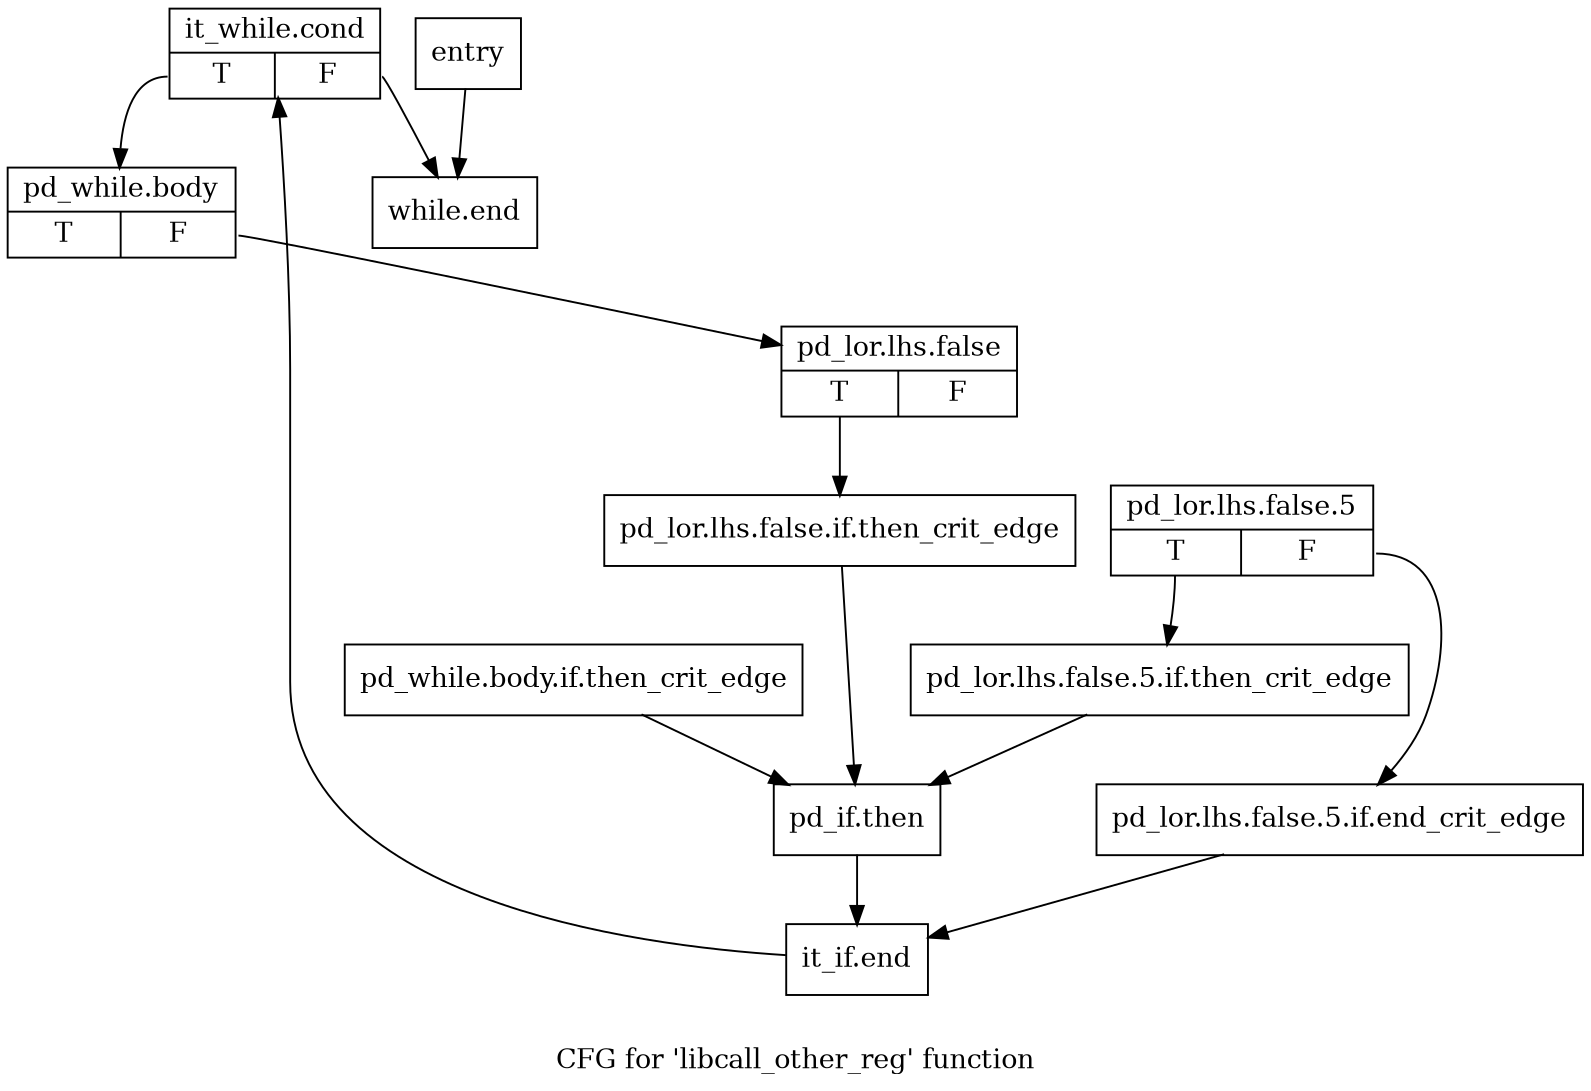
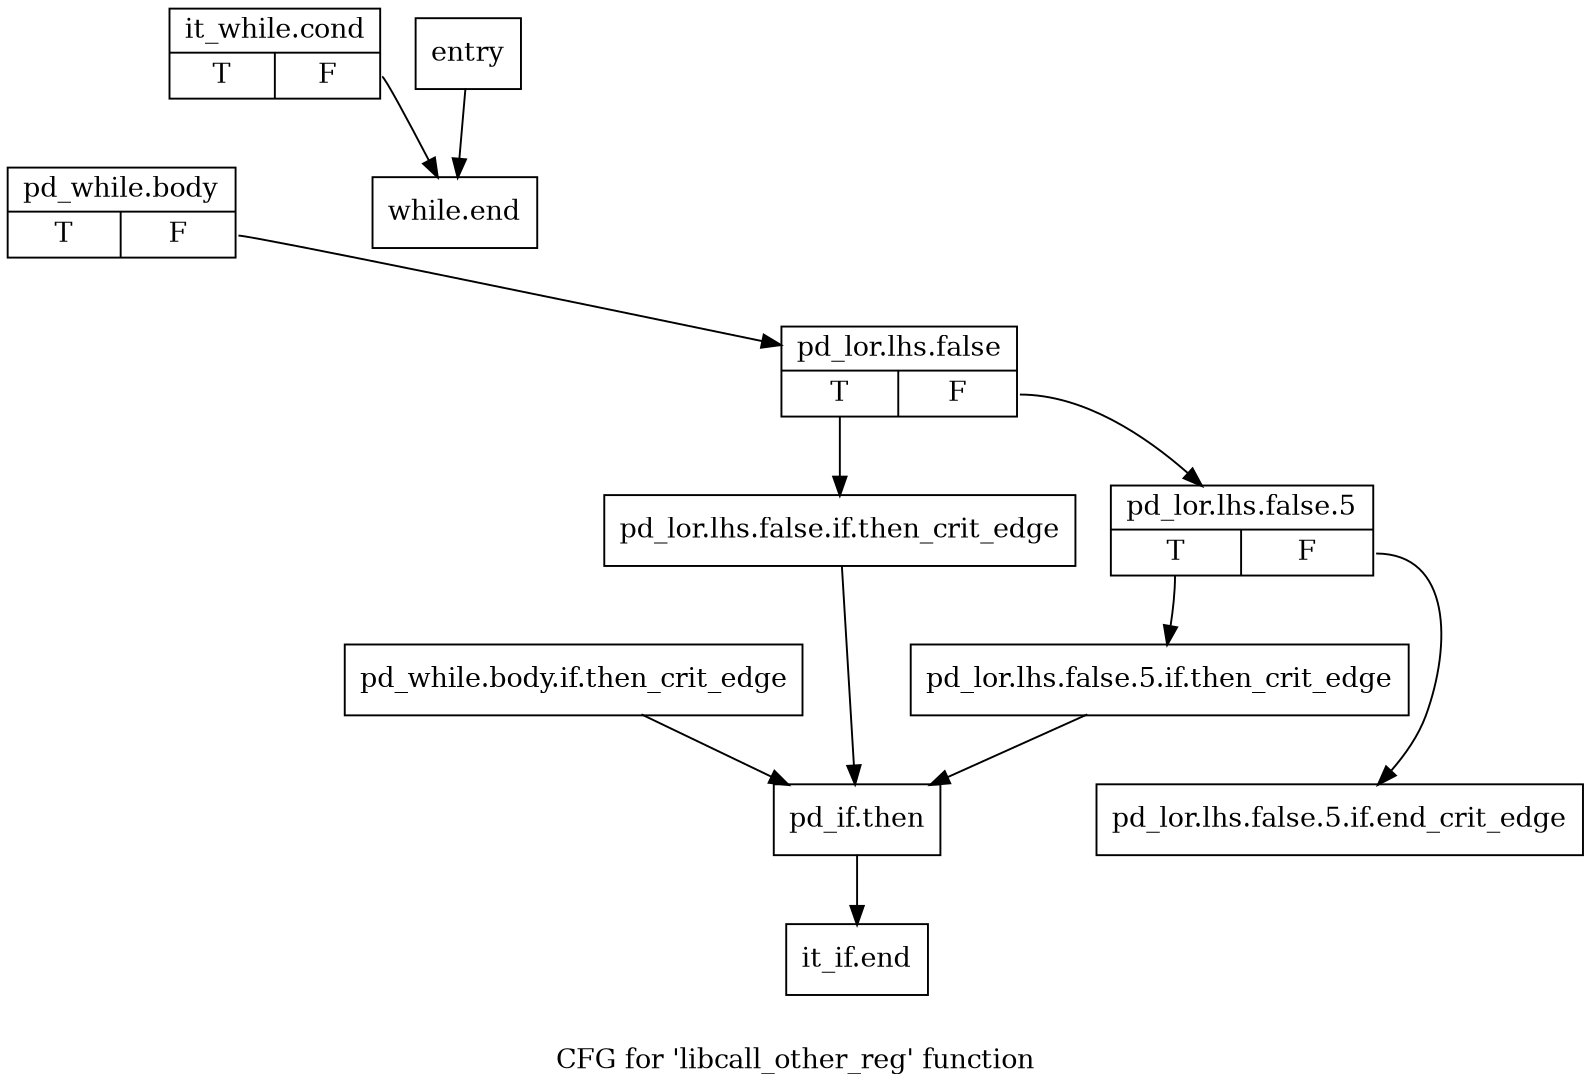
(131, 103) -> none
none -> (1110, 419)
(295, 707) -> none
(1086, 893) -> none
